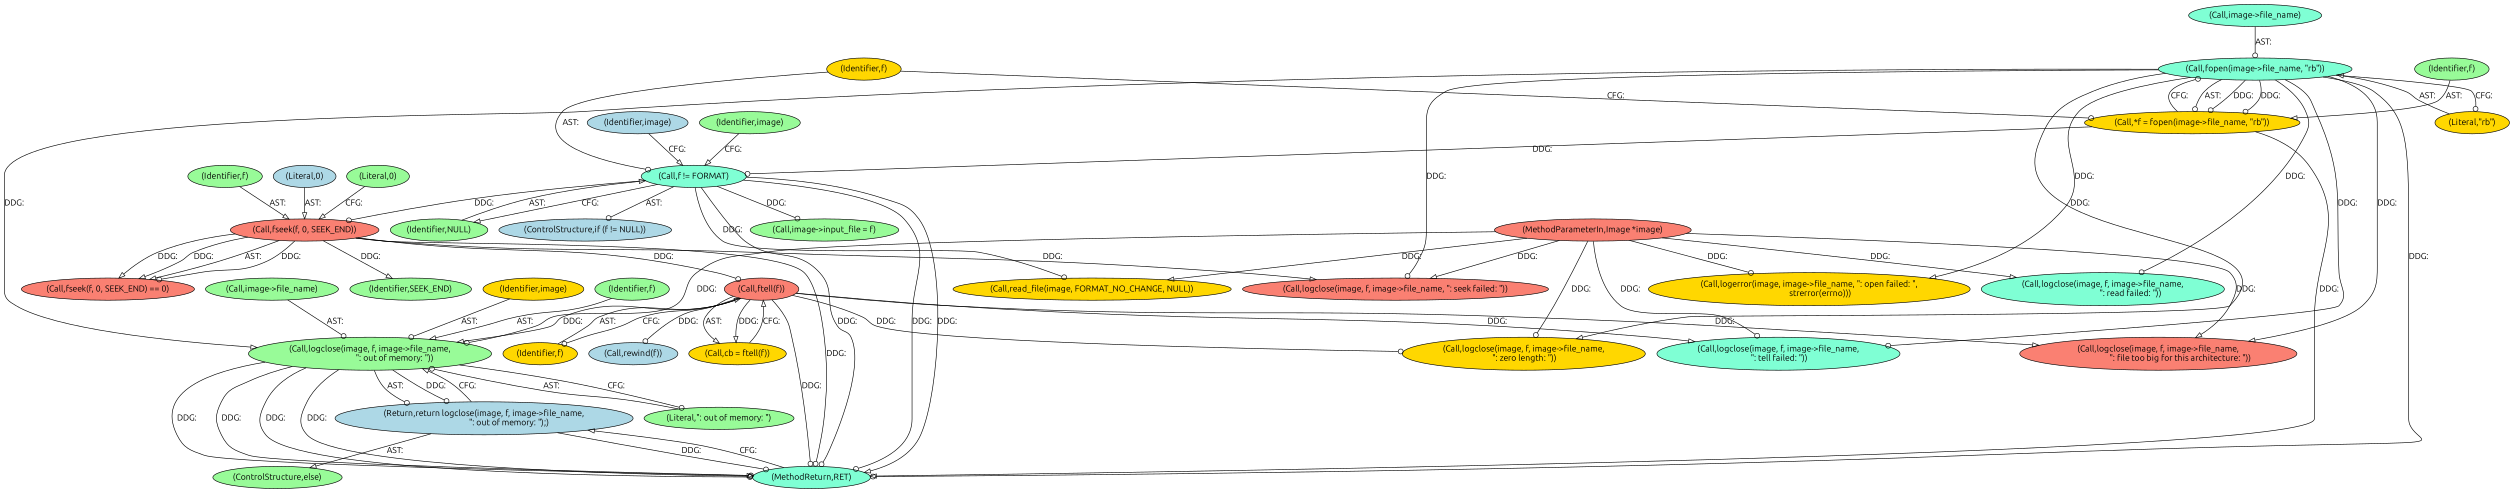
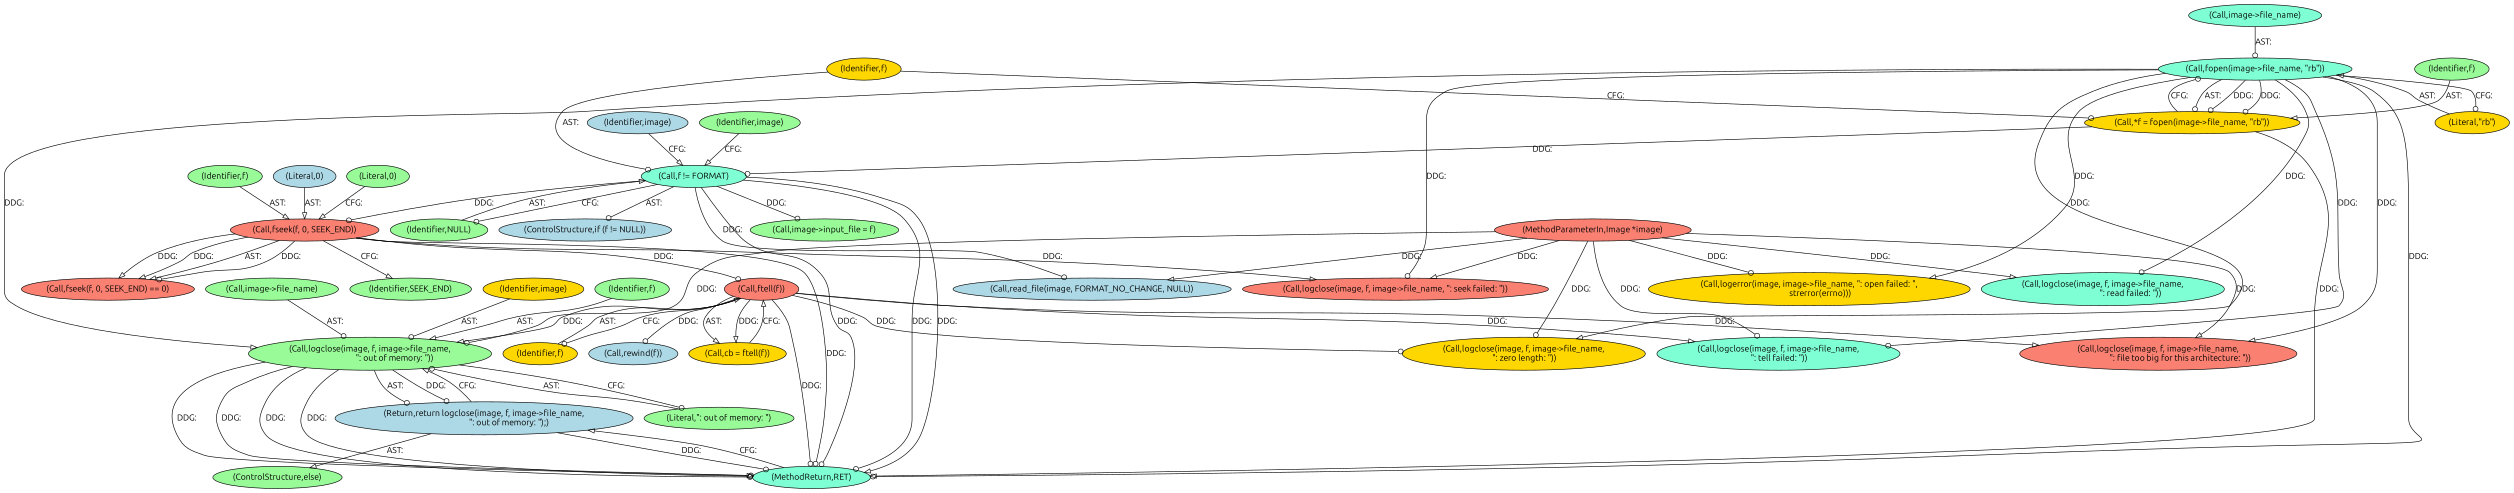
(569, 203) -> (568, 203)
(372, 257) -> (371, 257)
(1092, 289) -> (1092, 289)
